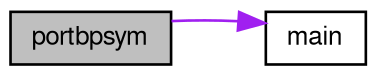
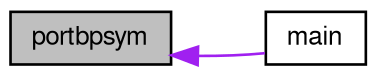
(205, 20) -> (232, 55)
